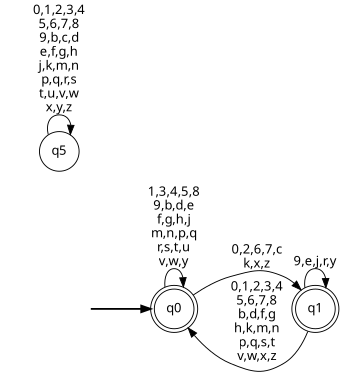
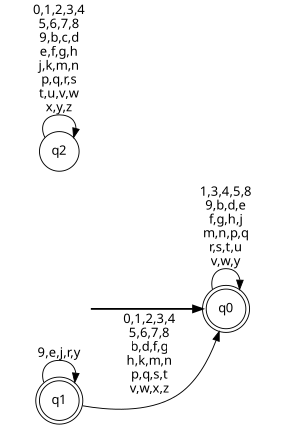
(59, 151) -> (59, 151)
(243, 273) -> none
